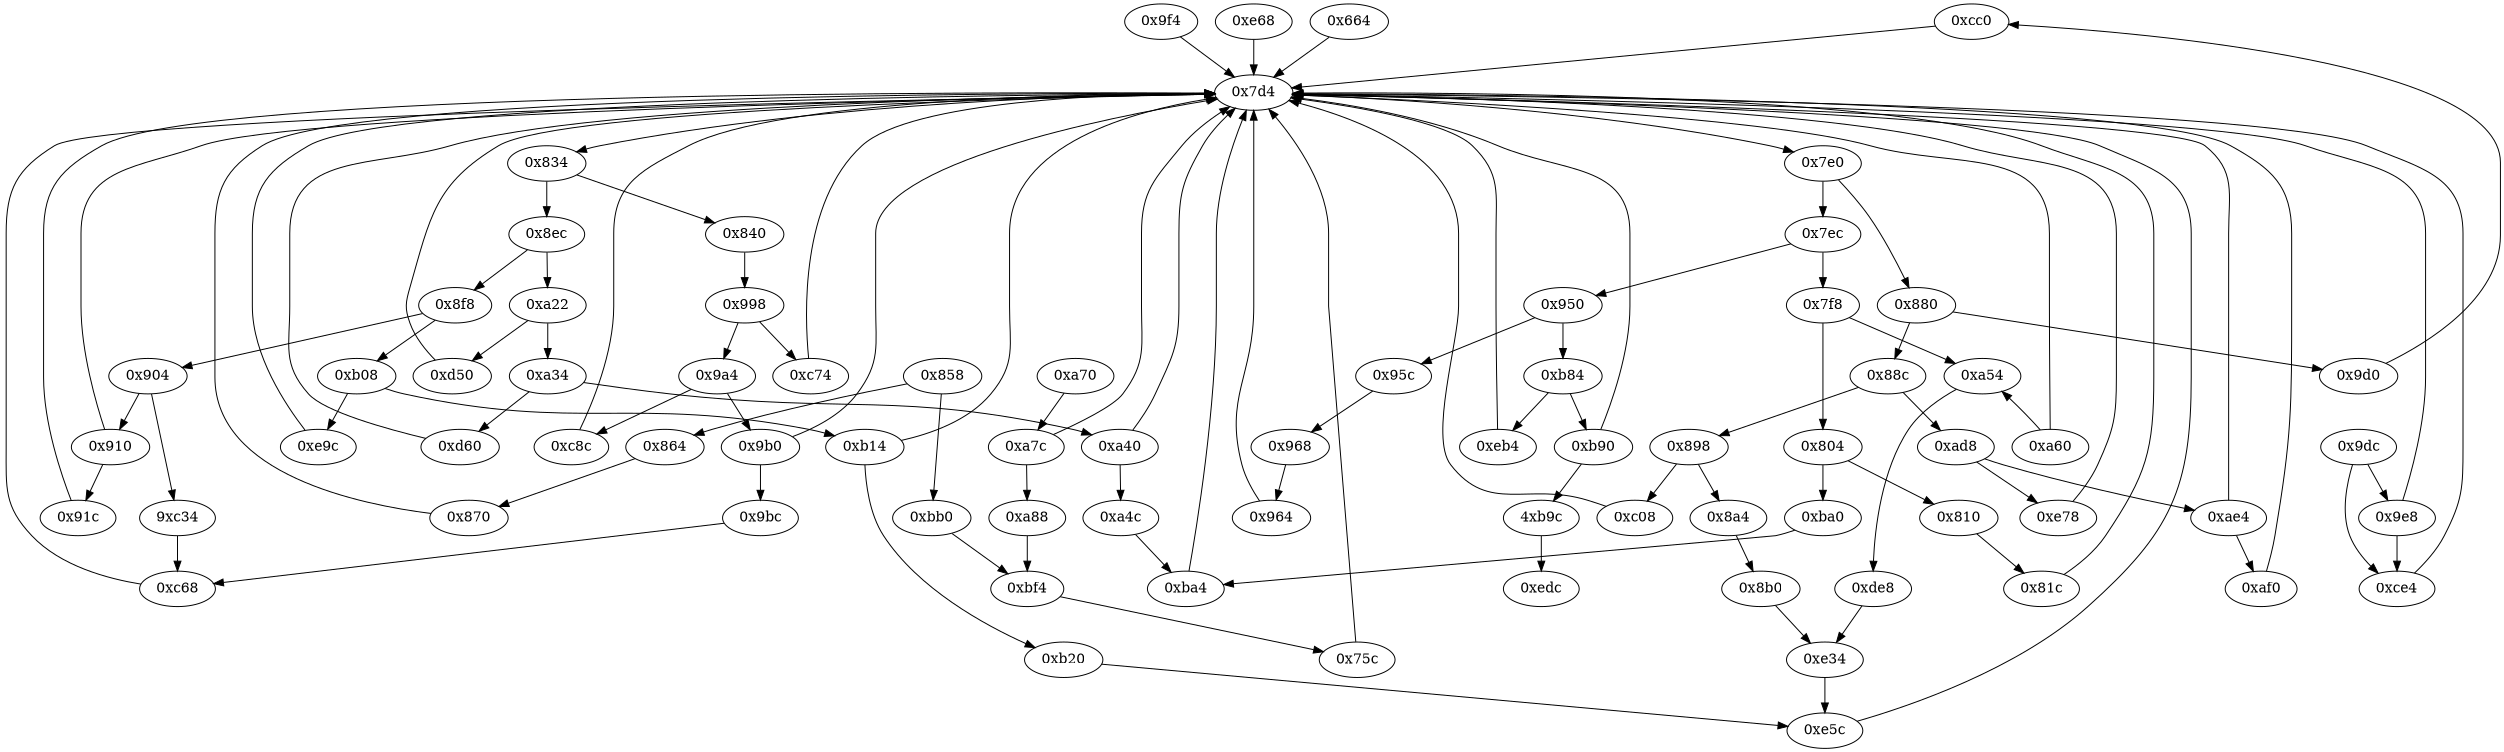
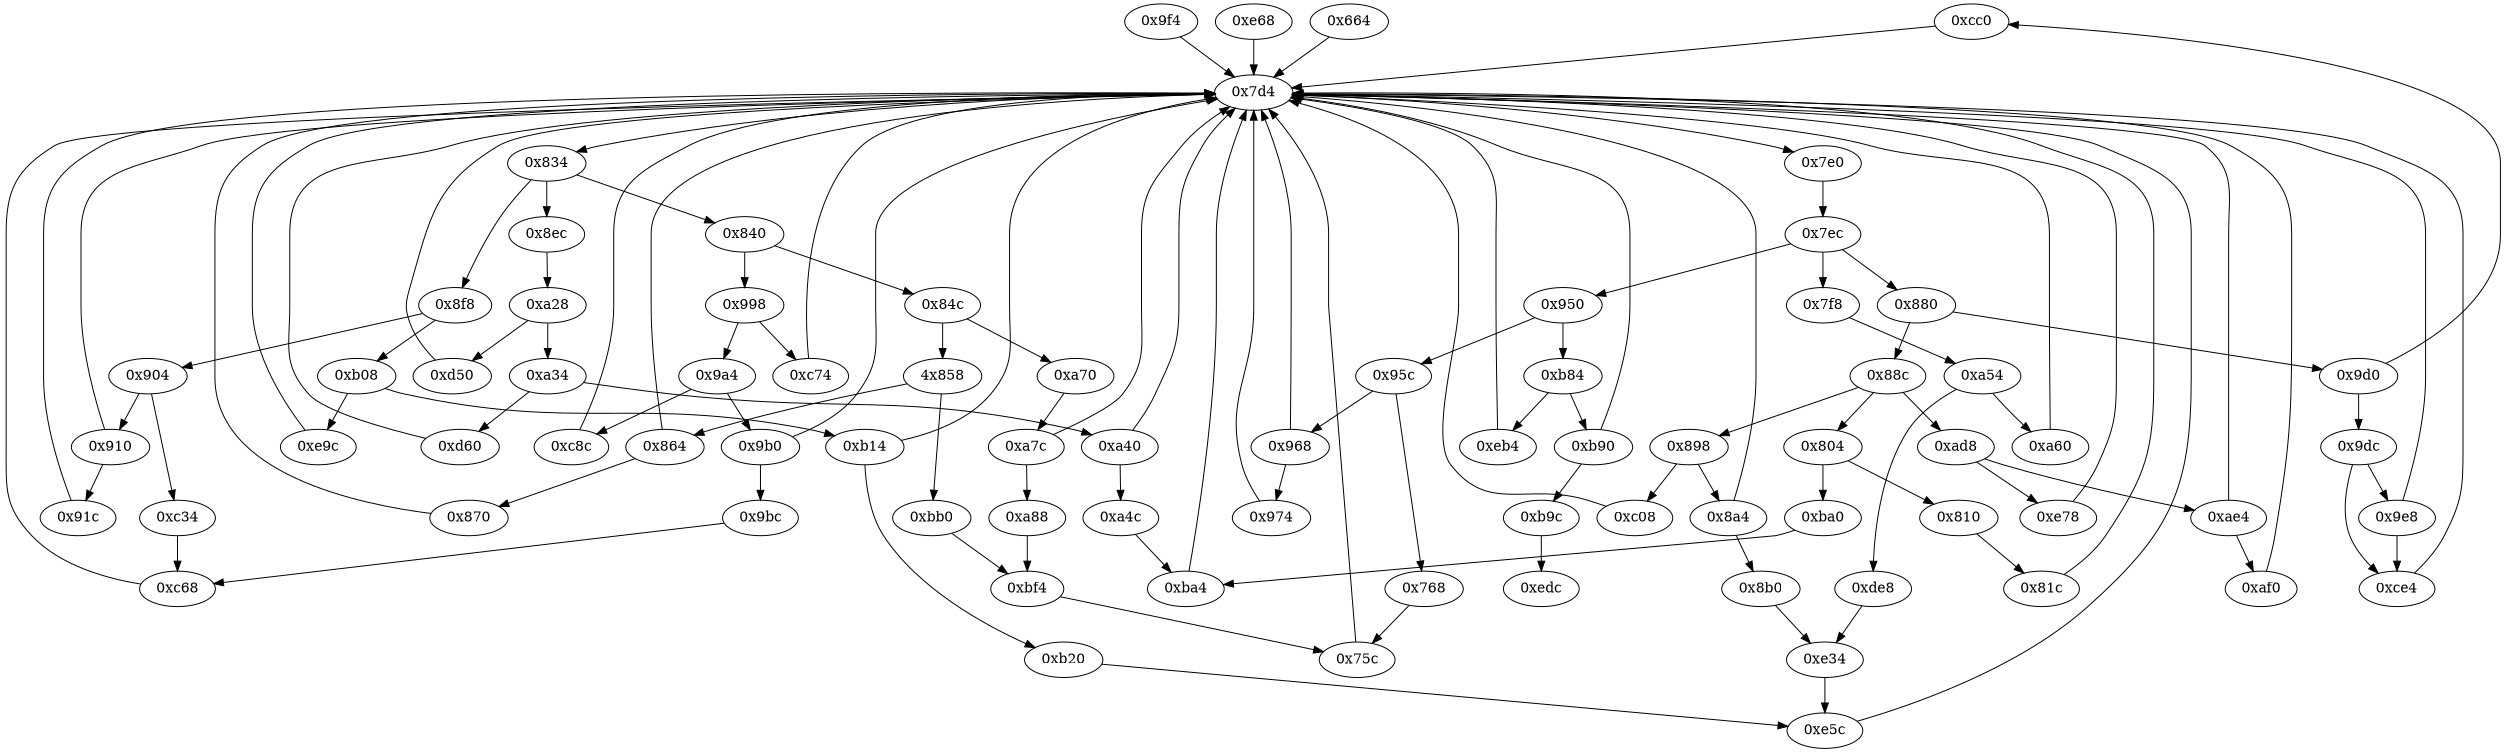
none -> (812, 136)
none -> (1676, 163)
(1876, 227) -> (1866, 267)
(505, 267) -> (494, 226)
none -> (1291, 273)
(548, 305) -> (548, 305)
none -> (943, 305)
(1823, 371) -> (1859, 408)
(943, 376) -> (943, 376)
none -> (2359, 407)
(2025, 414) -> (2008, 409)
(178, 518) -> (178, 518)
(1271, 518) -> (1271, 518)
(1541, 518) -> (1541, 518)
none -> (1424, 589)
